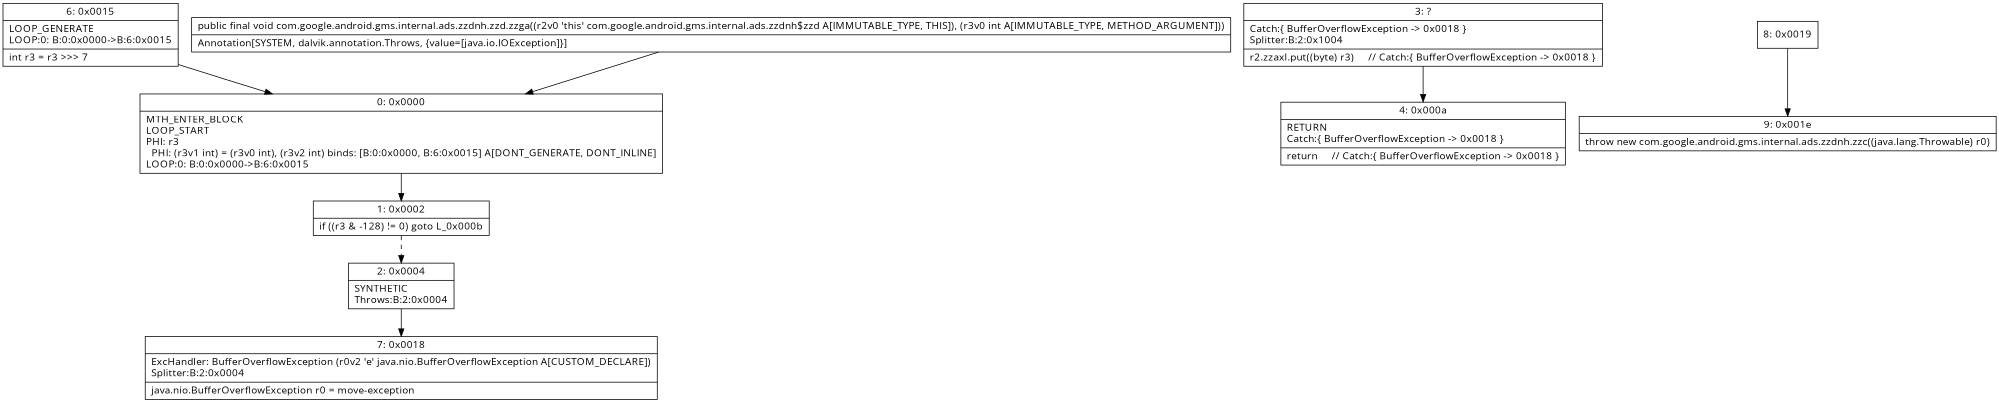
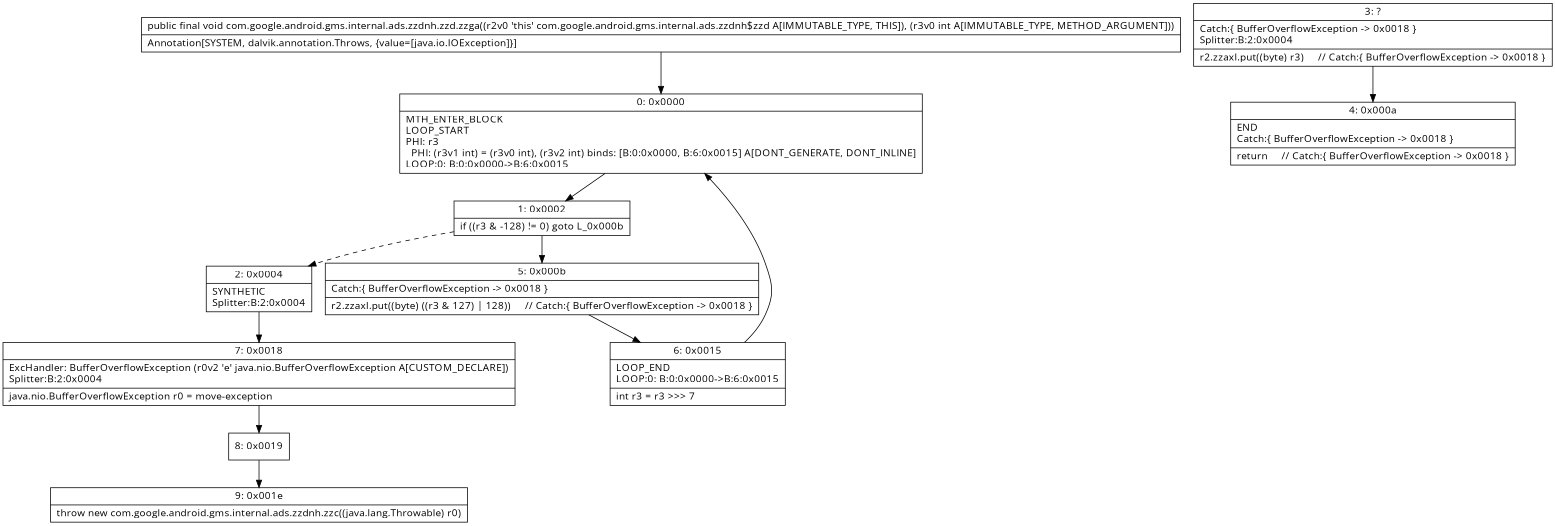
(52, 29) -> (643, 368)
(1297, 40) -> (1246, 40)
(1307, 128) -> (1248, 128)
none -> (542, 289)
(401, 300) -> (259, 303)
none -> (259, 415)
